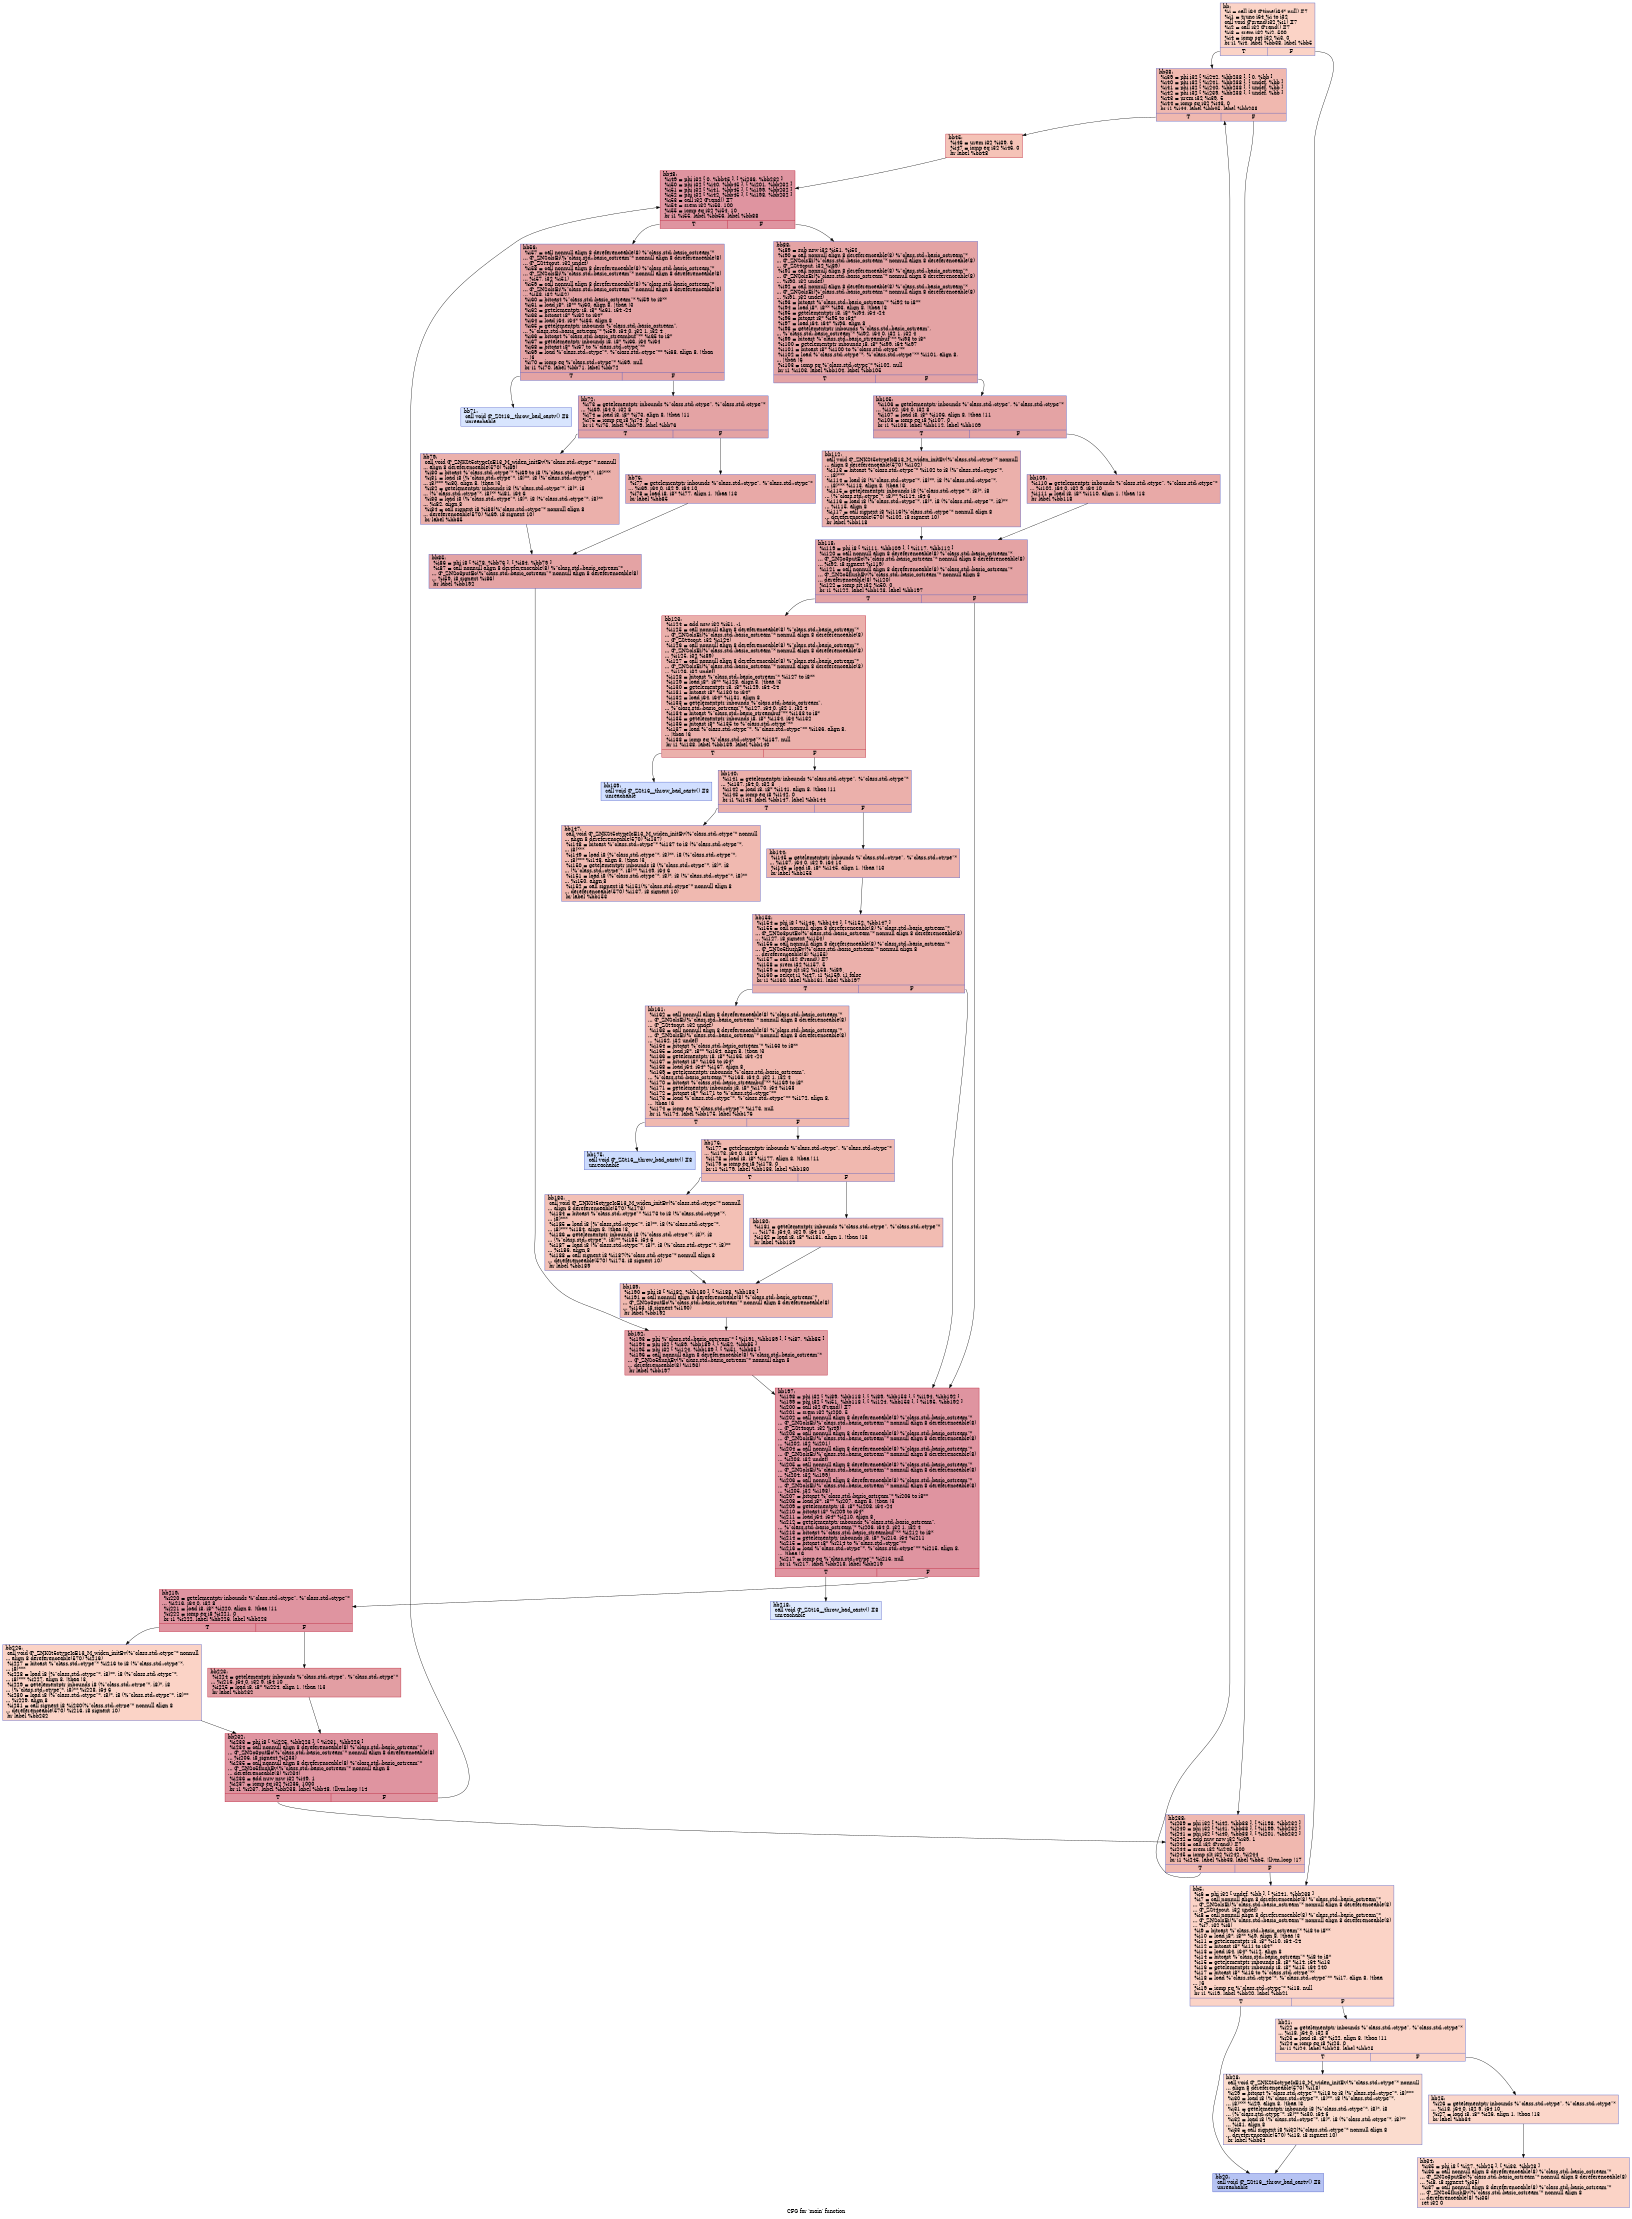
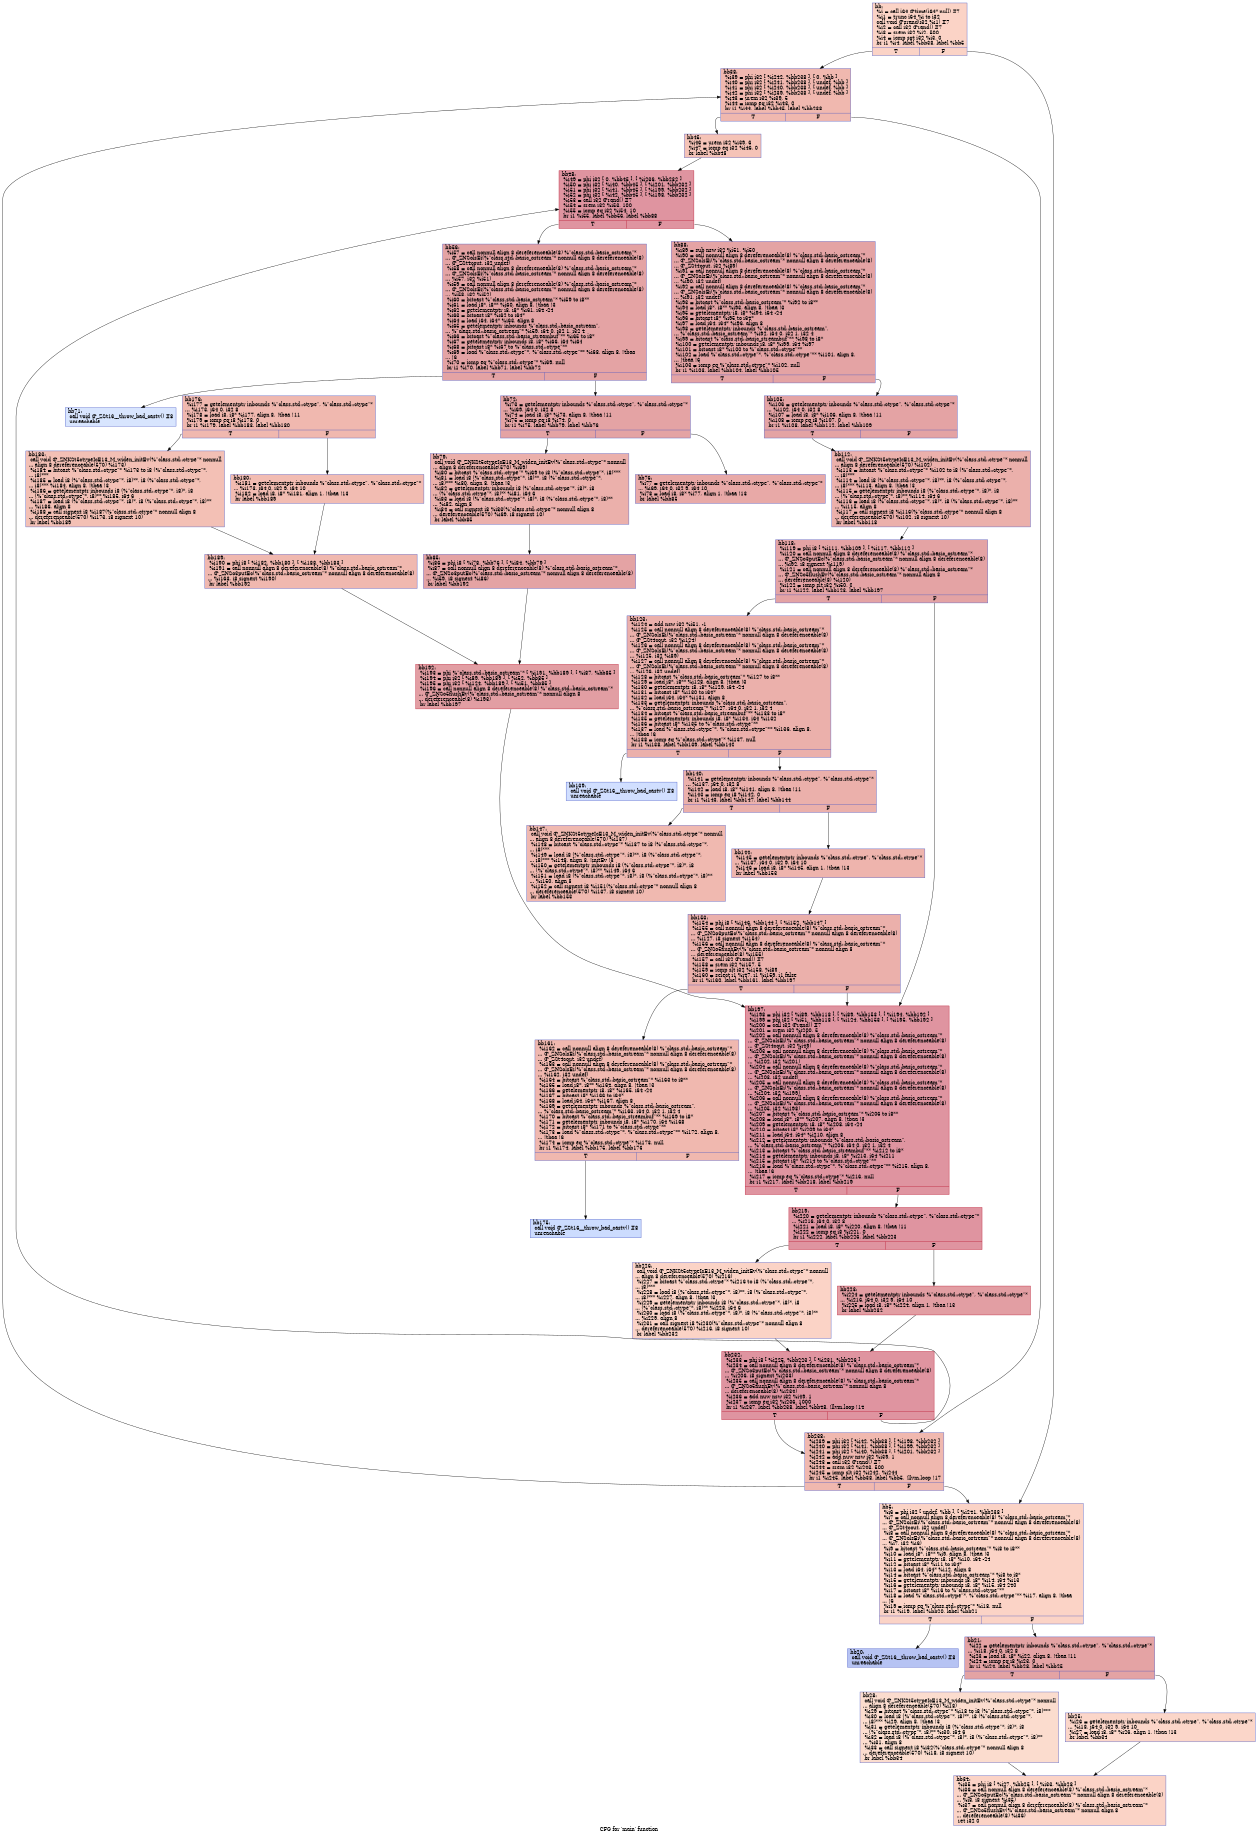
(984, 146) -> (723, 146)
(1124, 489) -> none
(632, 528) -> none
(764, 687) -> (729, 687)
(605, 861) -> (572, 861)
(798, 1131) -> none
(826, 1611) -> none
(1370, 2040) -> (1060, 1658)
(1287, 2158) -> (1016, 1768)
